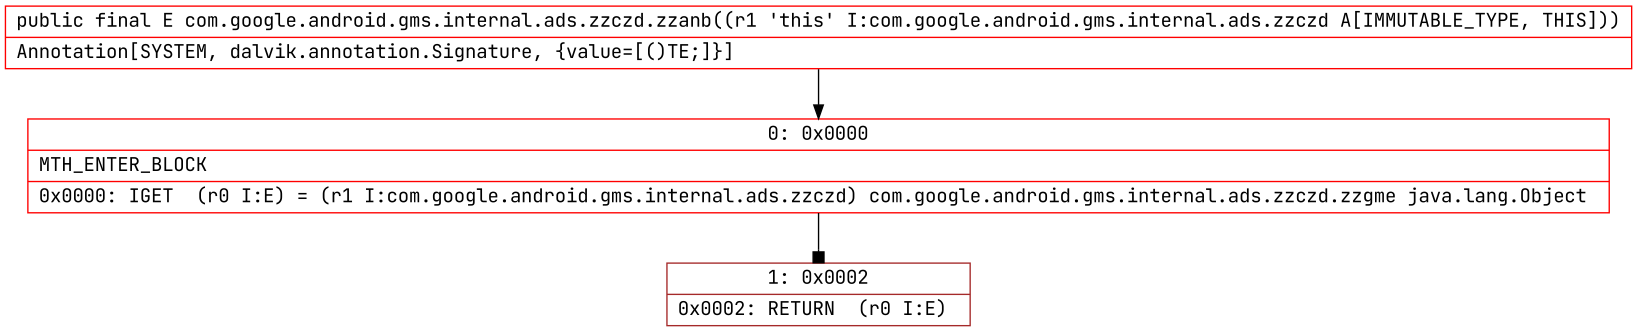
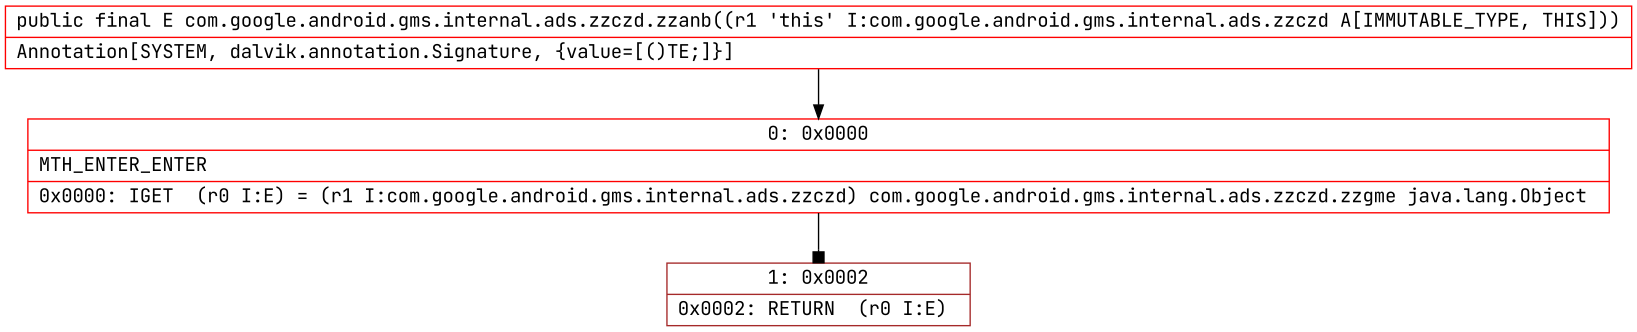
(123, 165) -> (123, 165)
